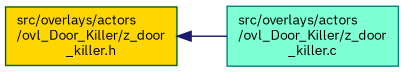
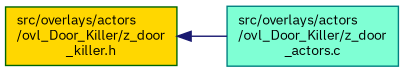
(313, 36) -> (313, 36)
